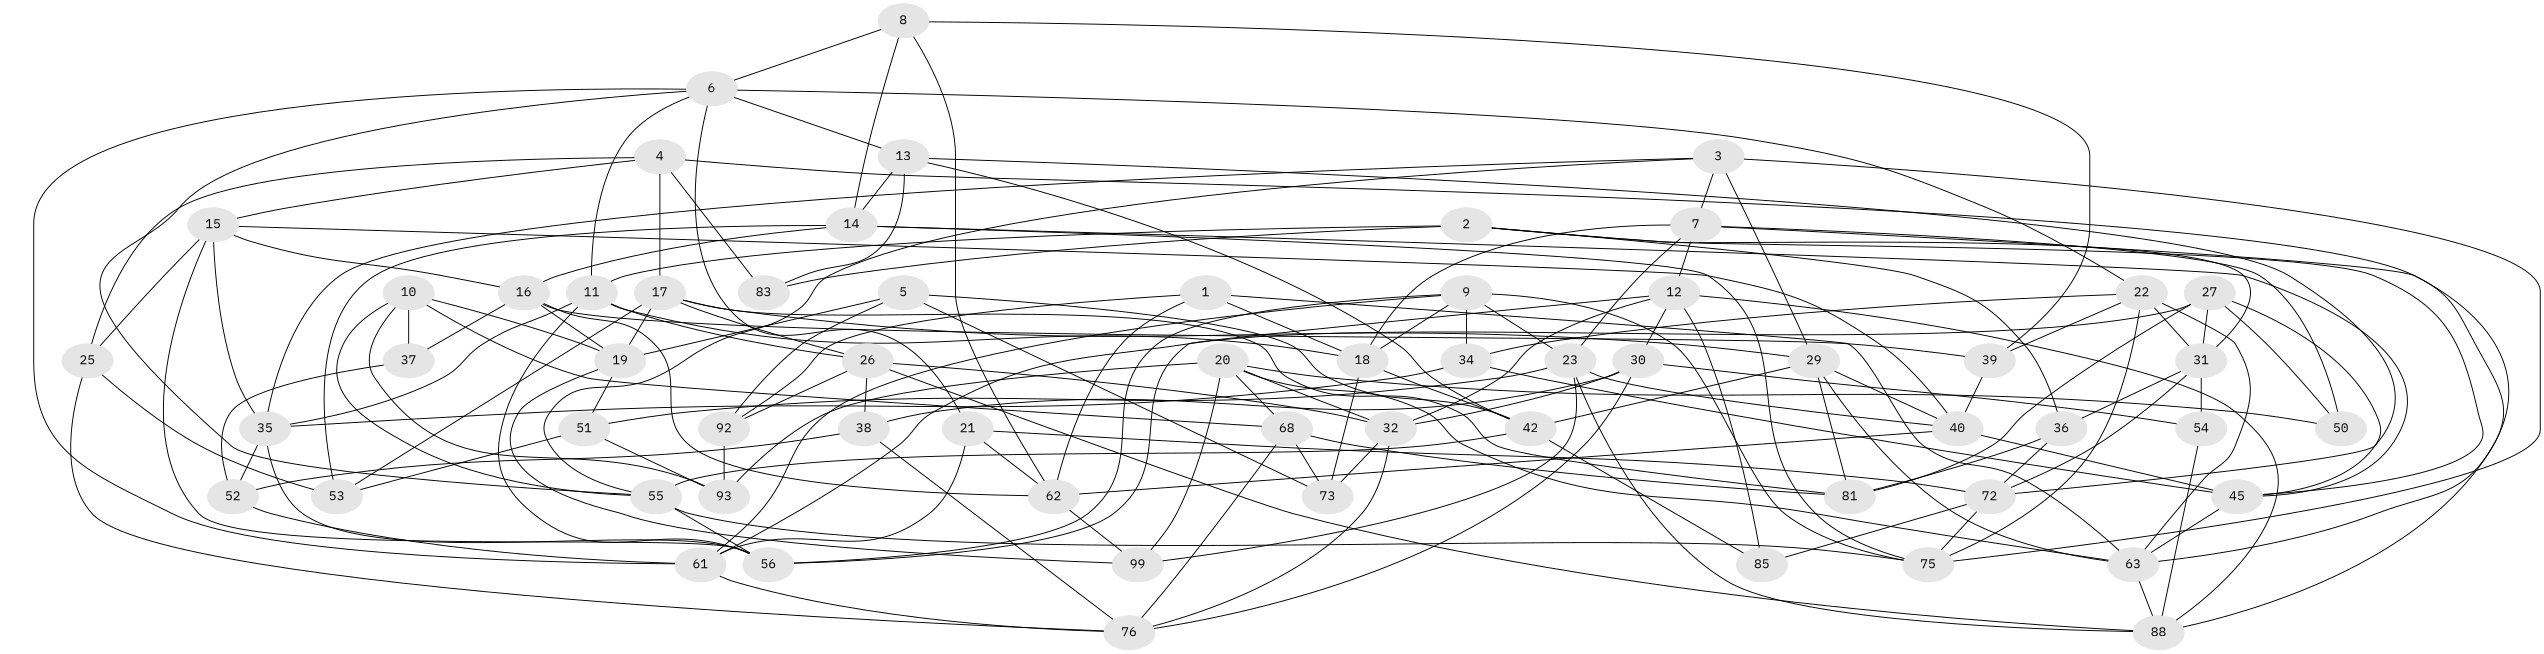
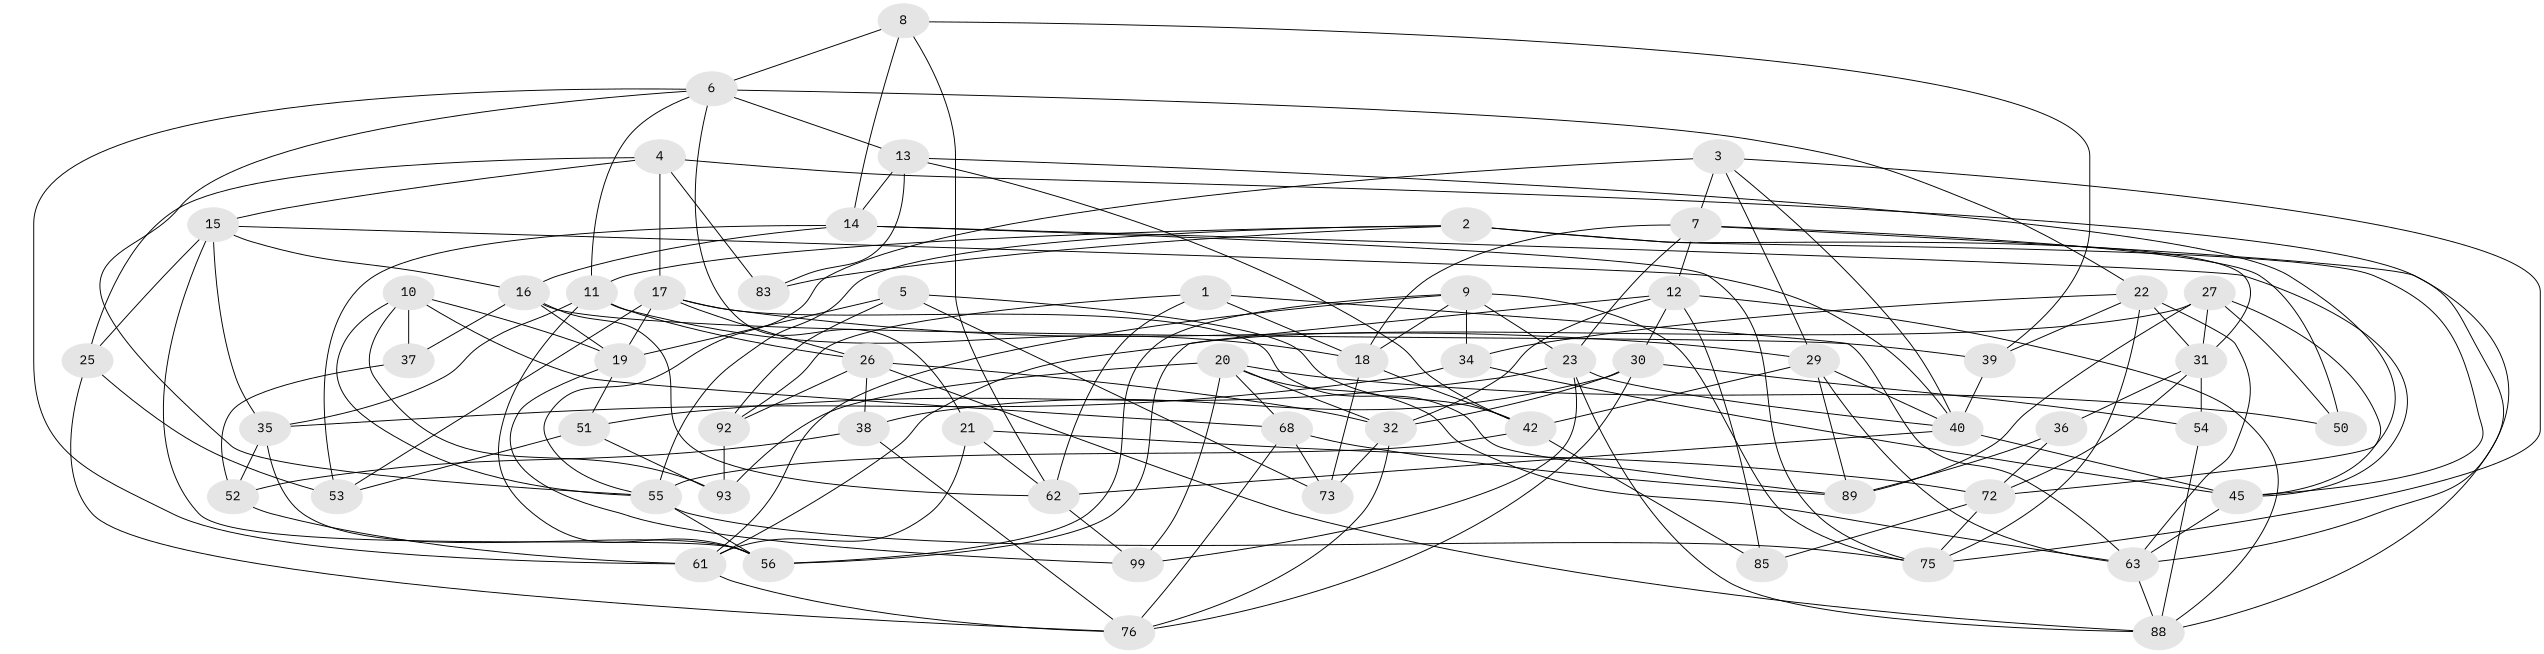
(934, 192) -> (1855, 281)
(1838, 263) -> (1046, 244)
(1850, 497) -> (1850, 497)
